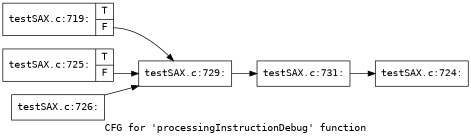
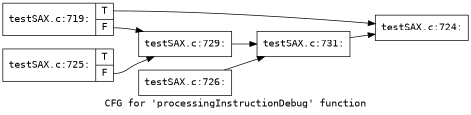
none -> (241, 15)
(118, 91) -> (241, 65)
